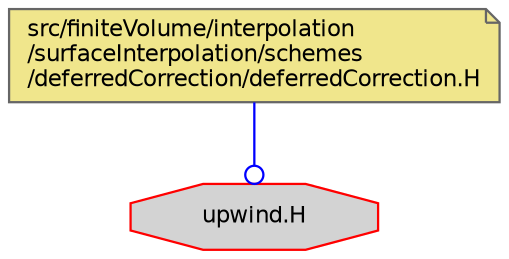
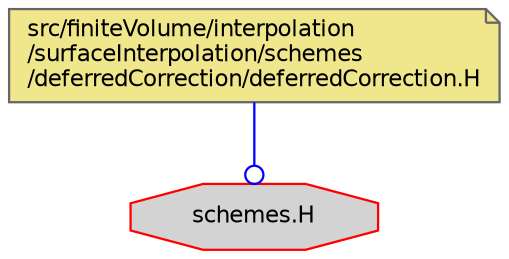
(254, 217) -> (254, 217)
